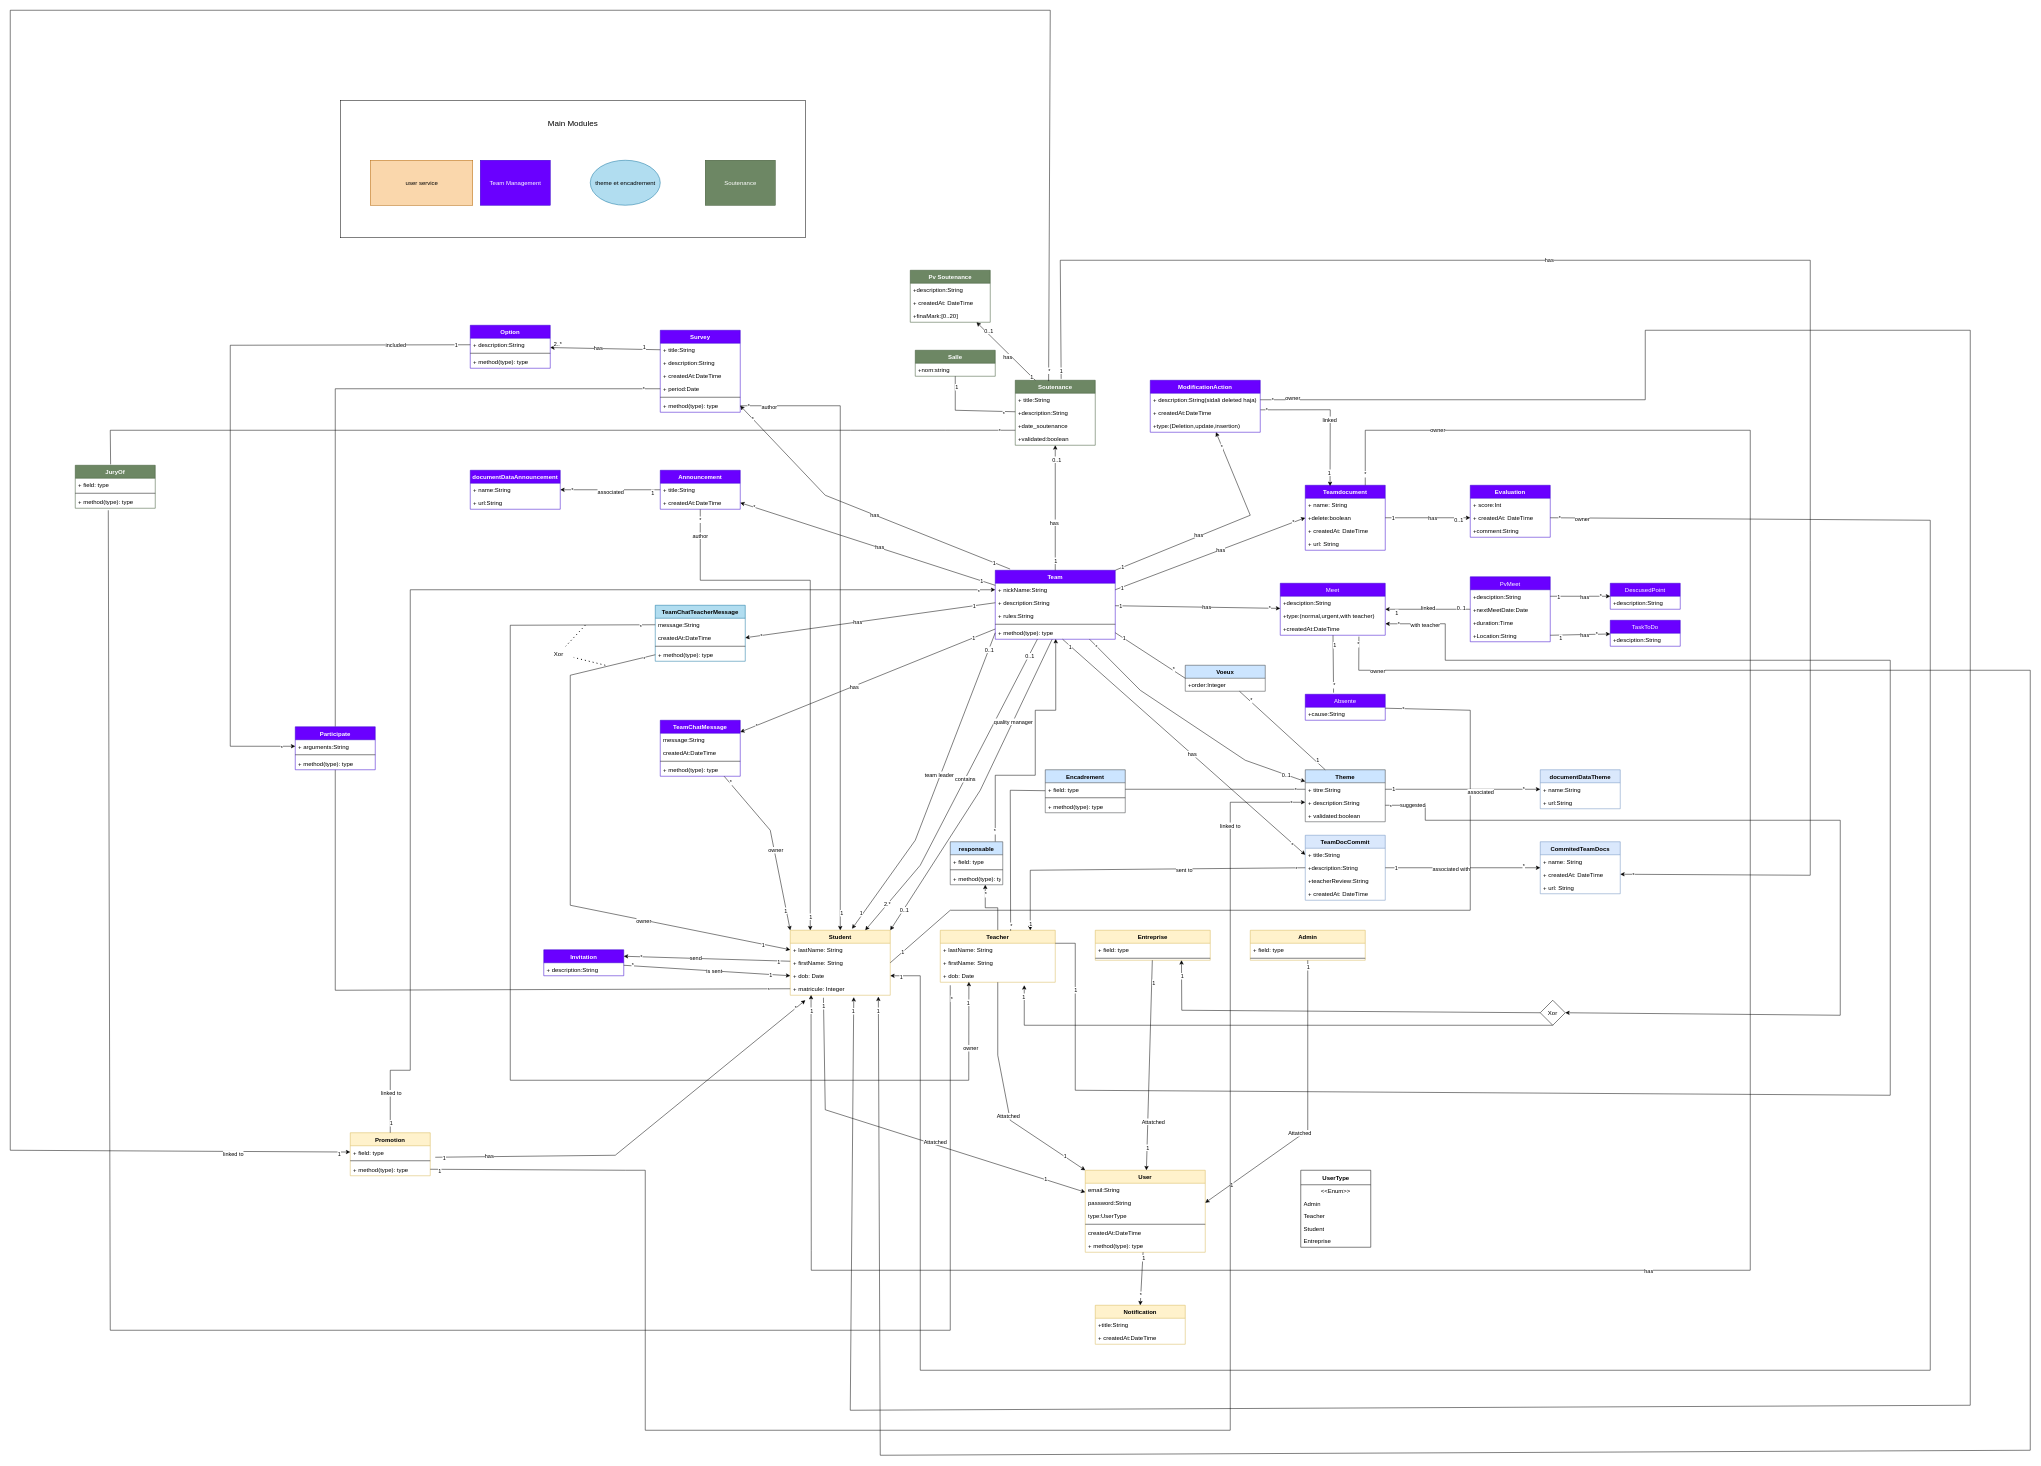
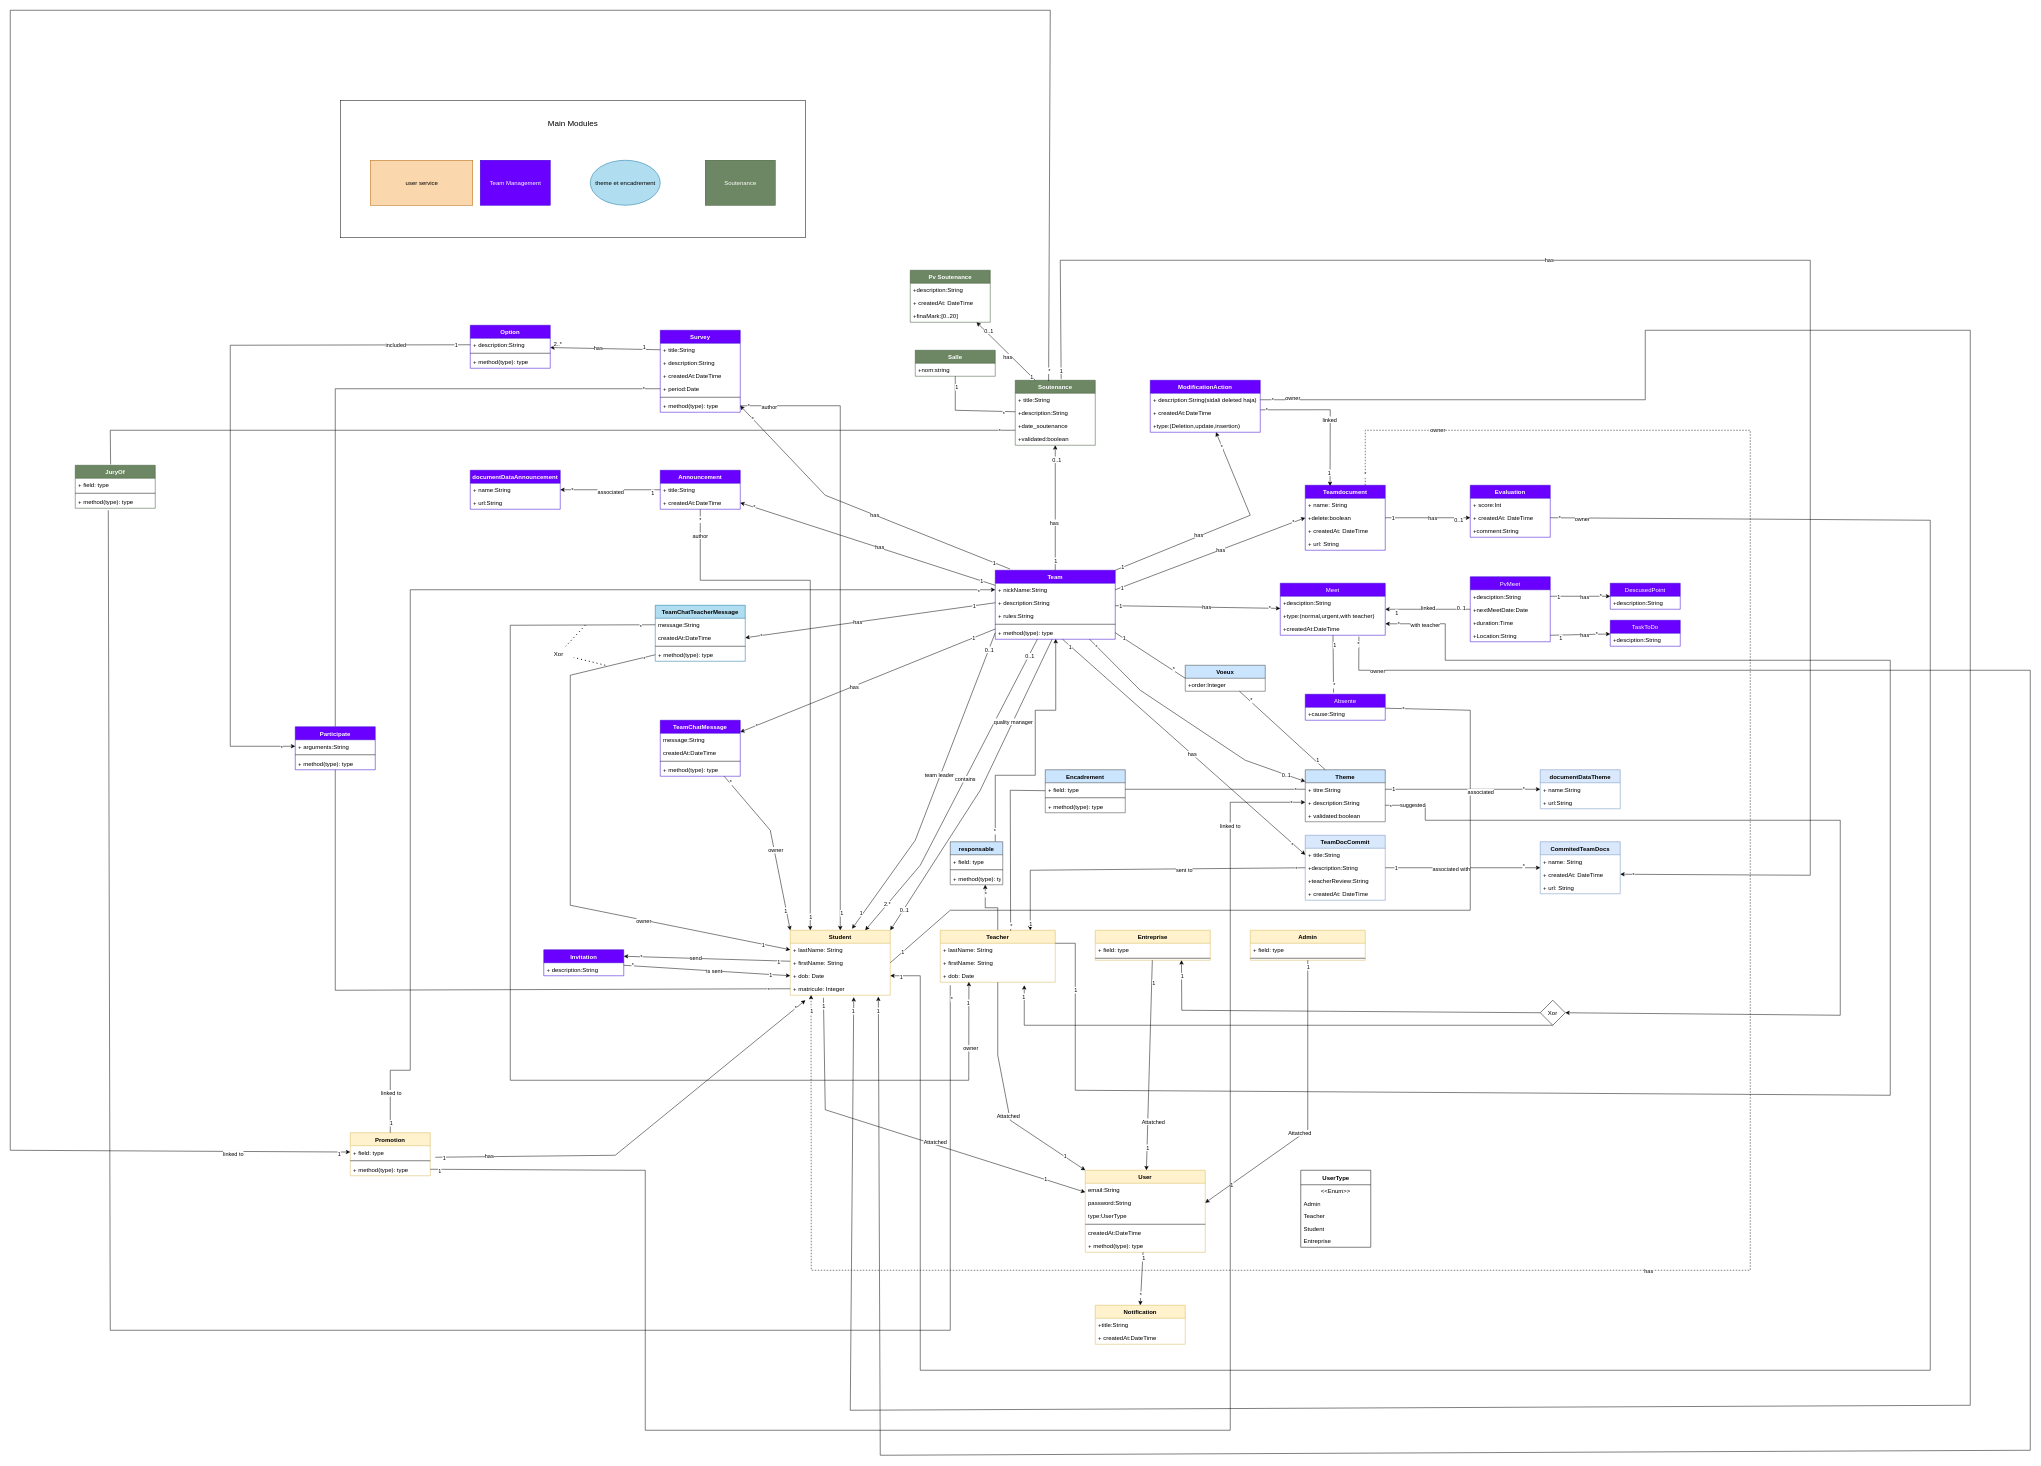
(1717, 1270) -> (1717, 1270)
